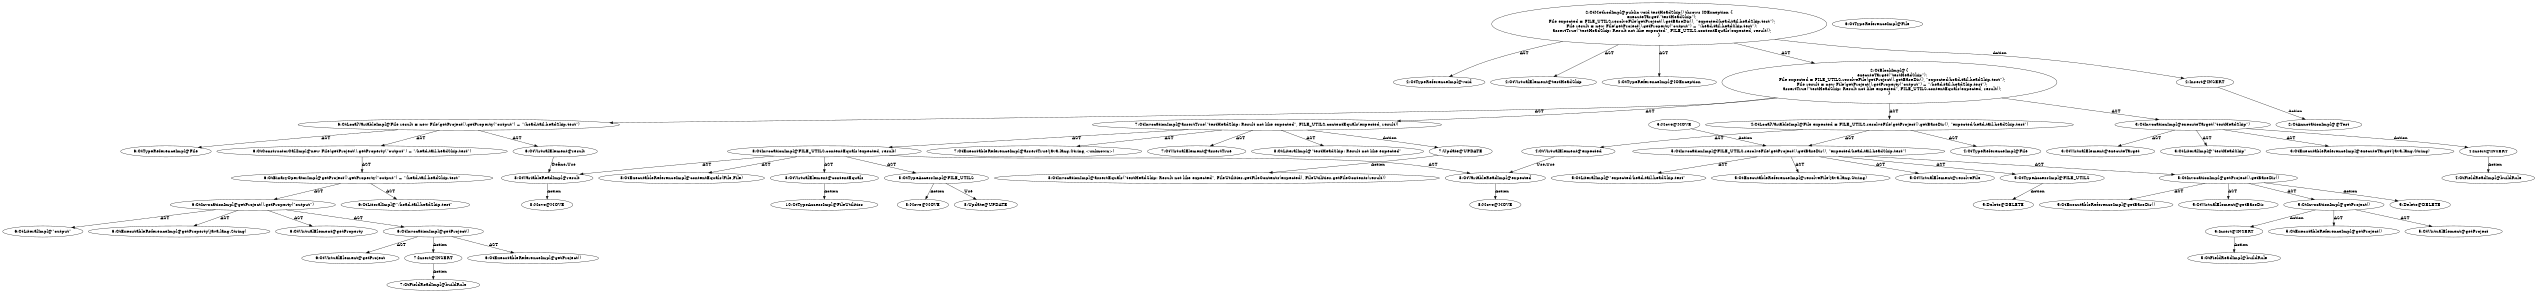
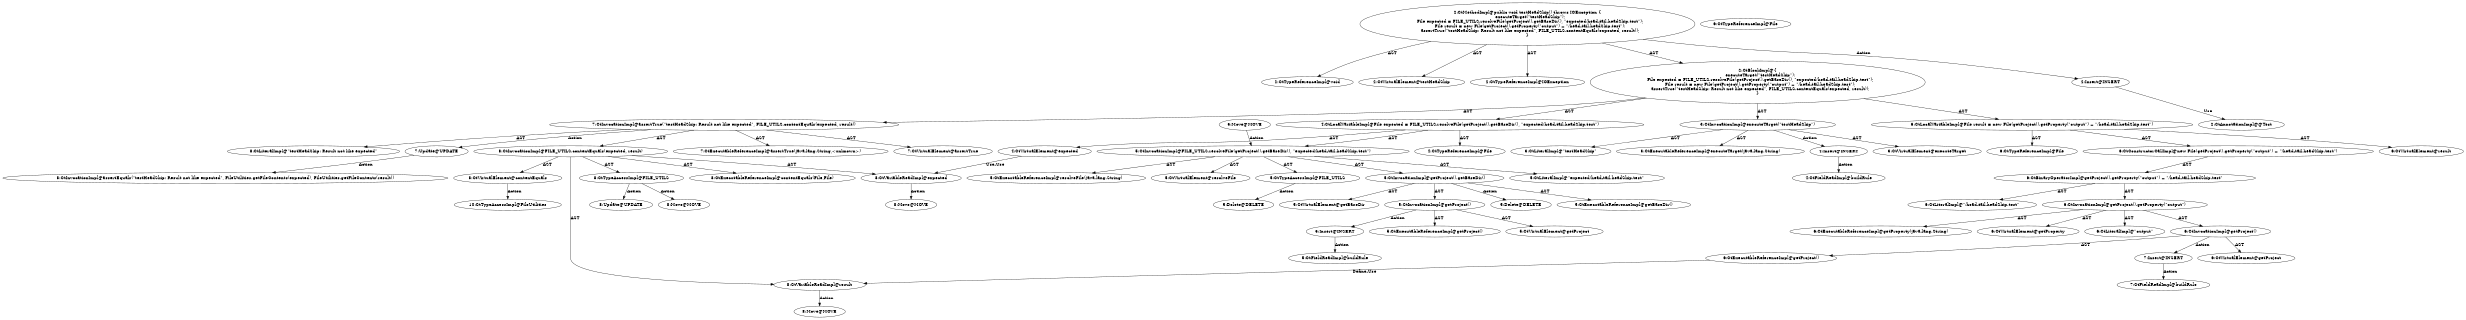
(2296, 111) -> (2208, 111)
(552, 163) -> (1288, 272)
(969, 191) -> (634, 191)
